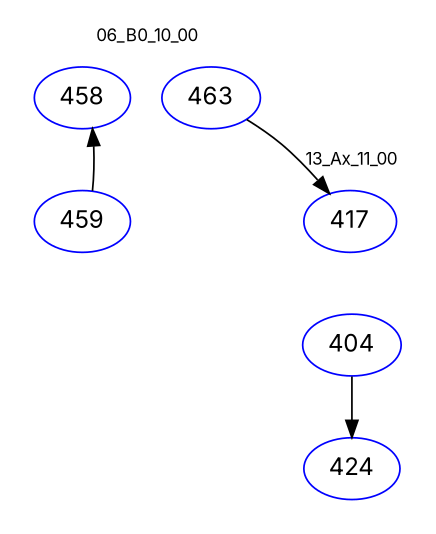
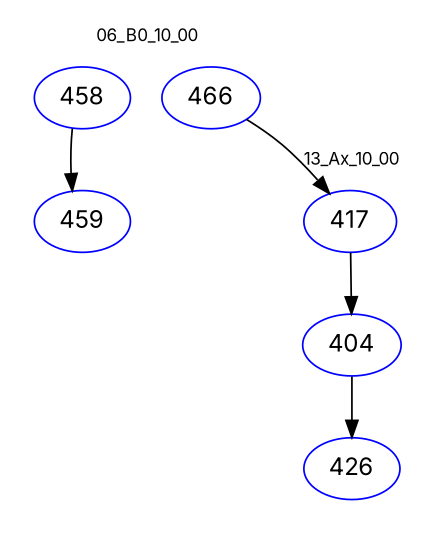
(211, 98) -> (211, 98)
(352, 161) -> (352, 161)
(94, 169) -> (71, 151)
none -> (351, 275)
(352, 469) -> (352, 469)
